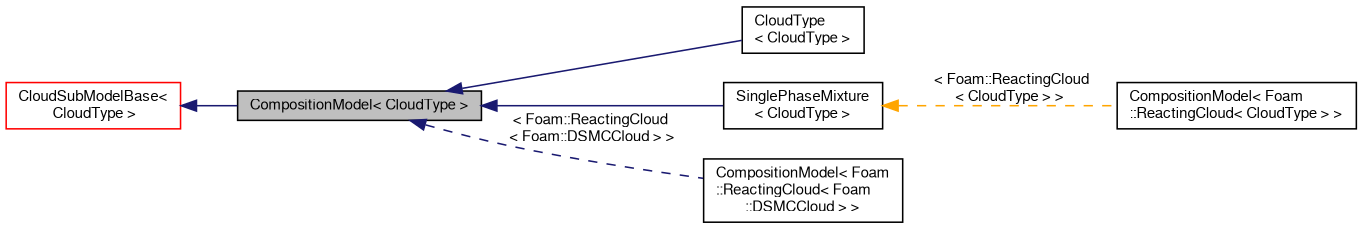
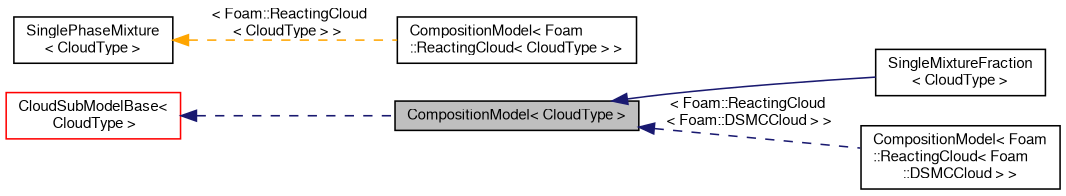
(803, 30) -> (961, 73)
(217, 106) -> (296, 116)
(610, 106) -> none
